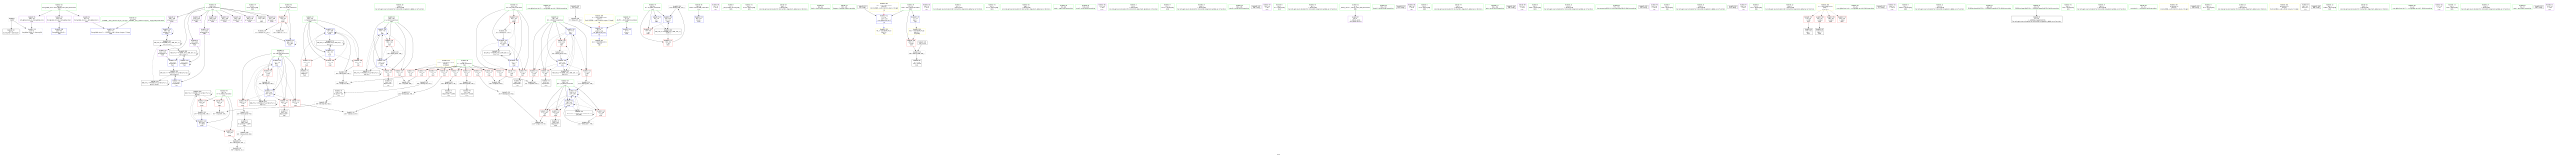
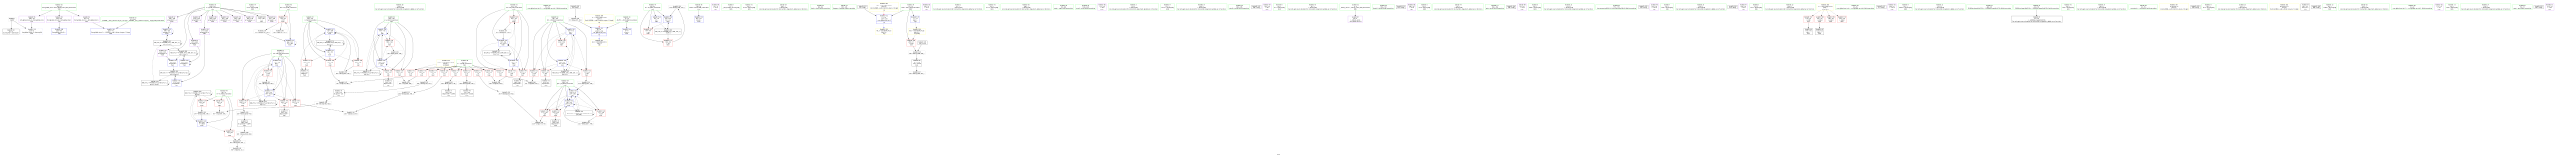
(559, 53) -> none
none -> (917, 73)
(343, 77) -> (333, 74)
